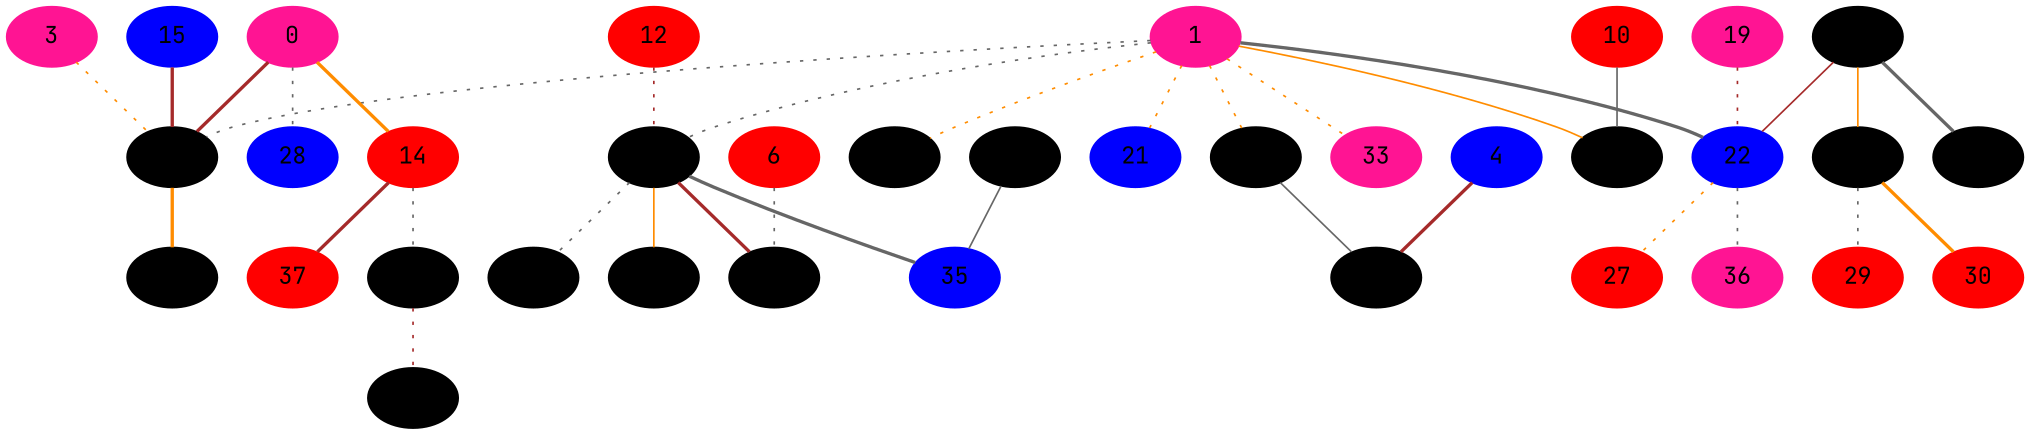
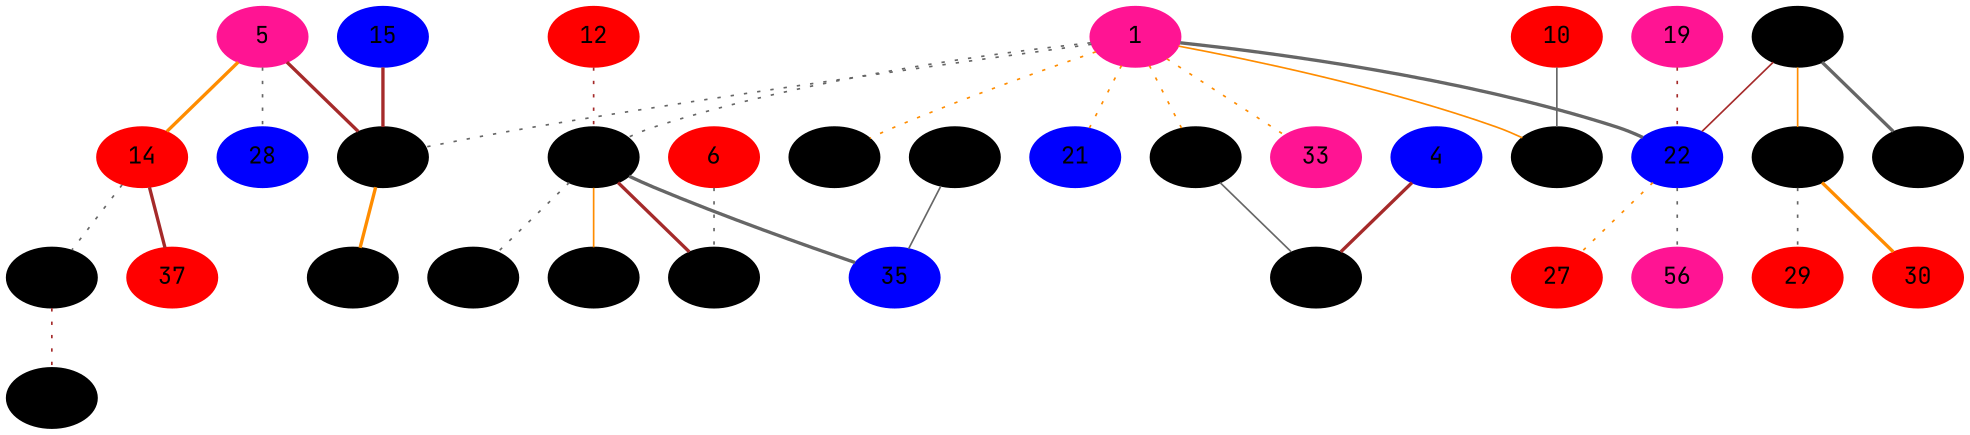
(52, 37) -> none
(293, 37) -> (263, 37)
(1737, 278) -> (1677, 278)
